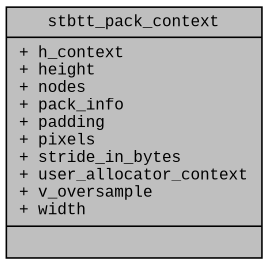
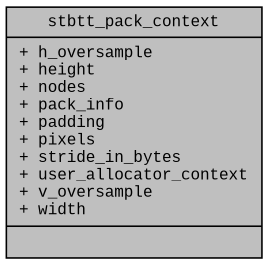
(72, 52) -> (87, 52)
